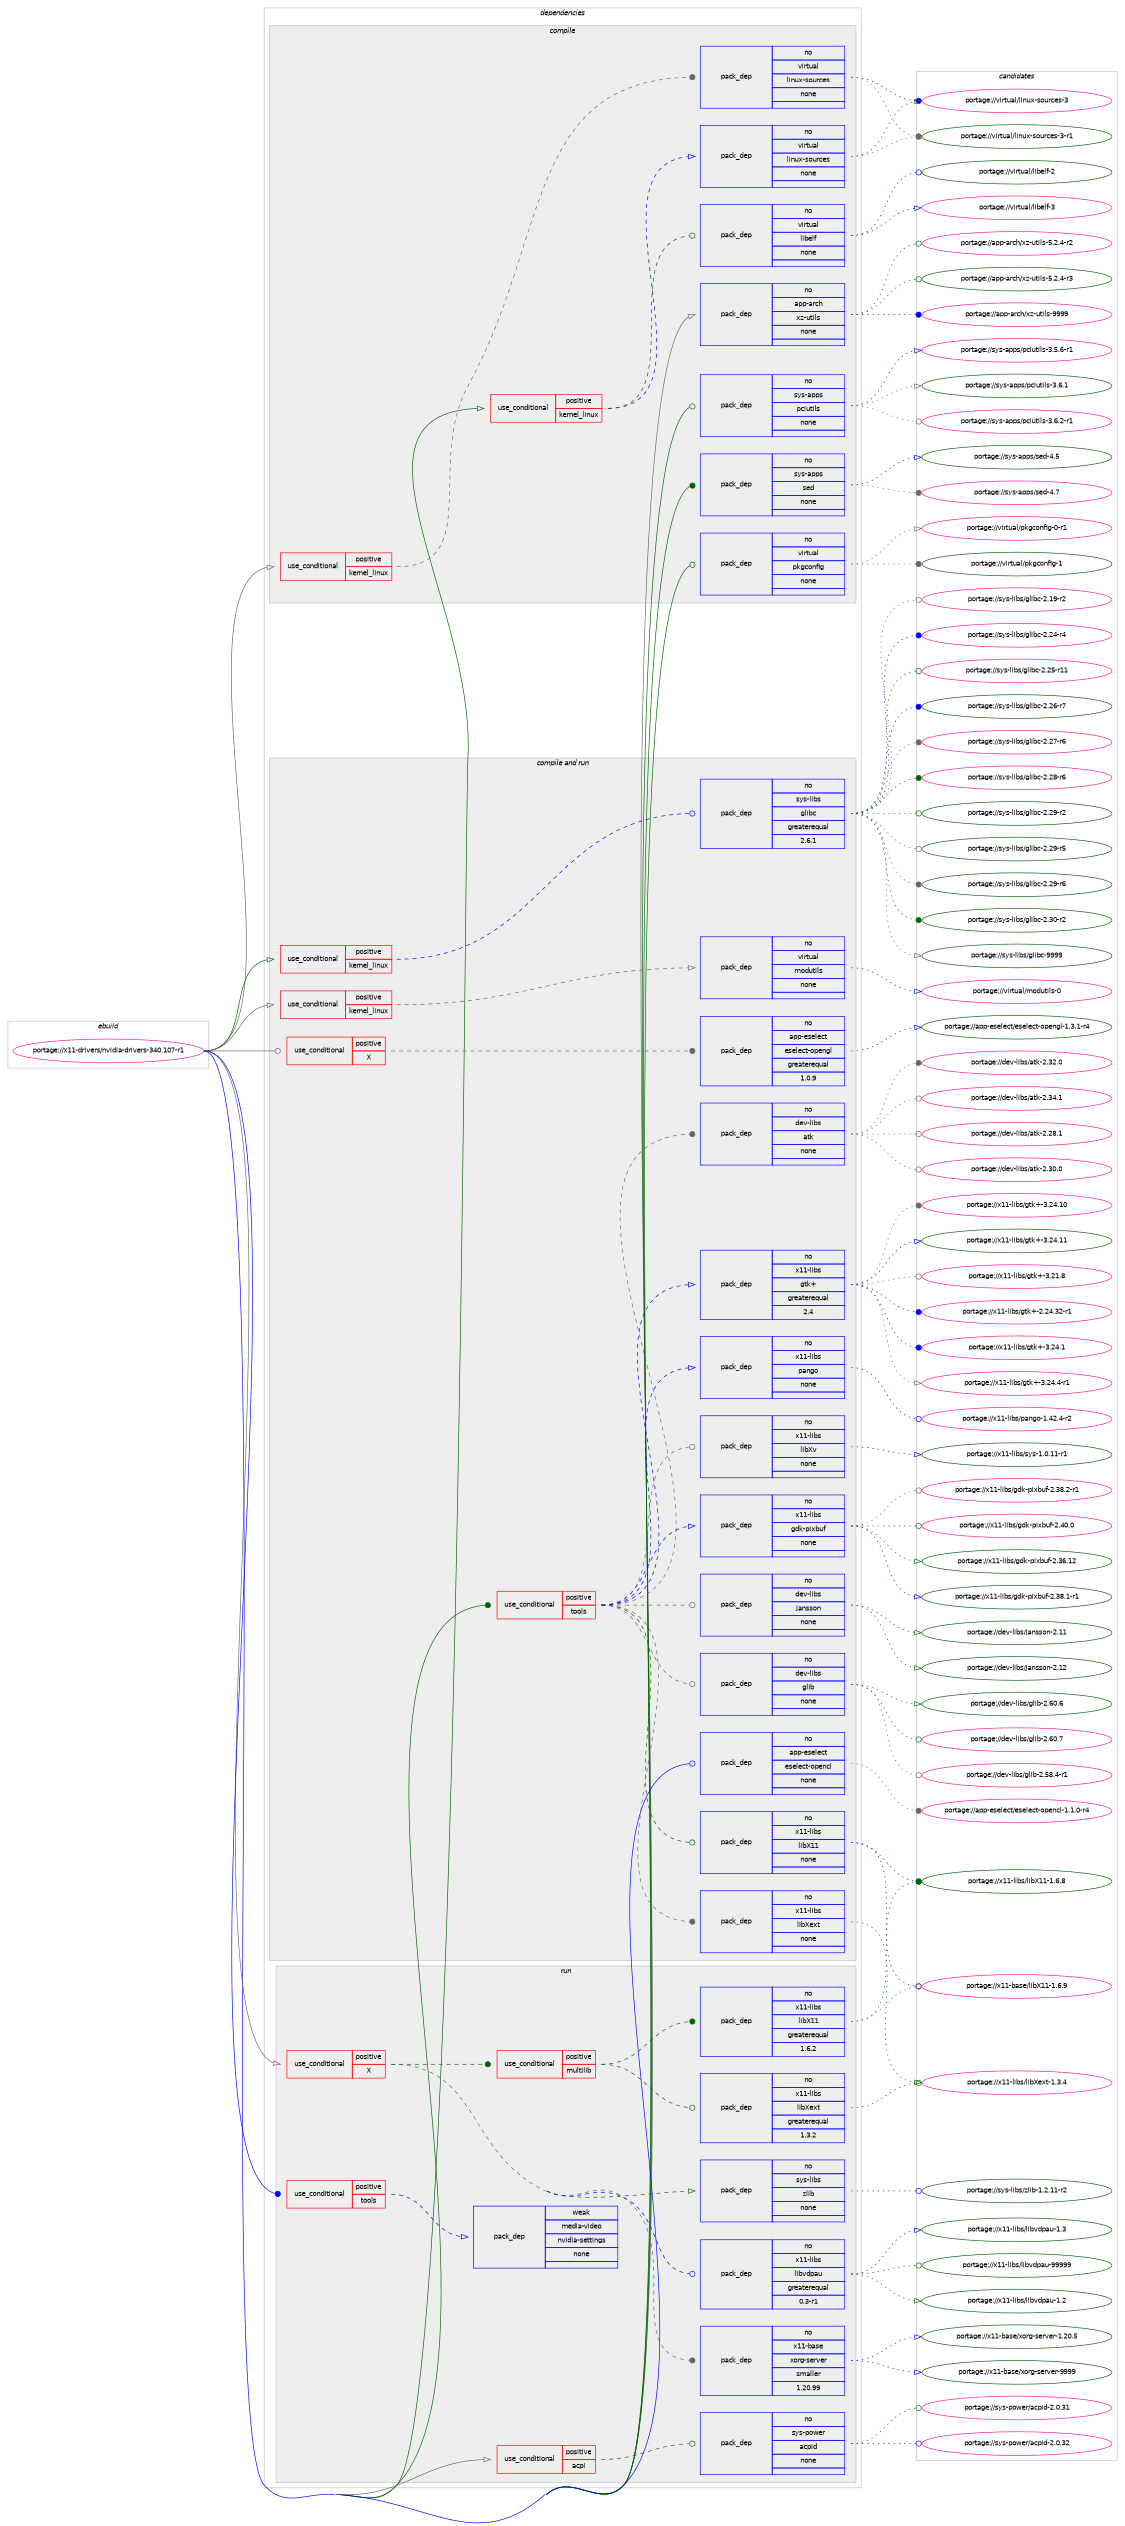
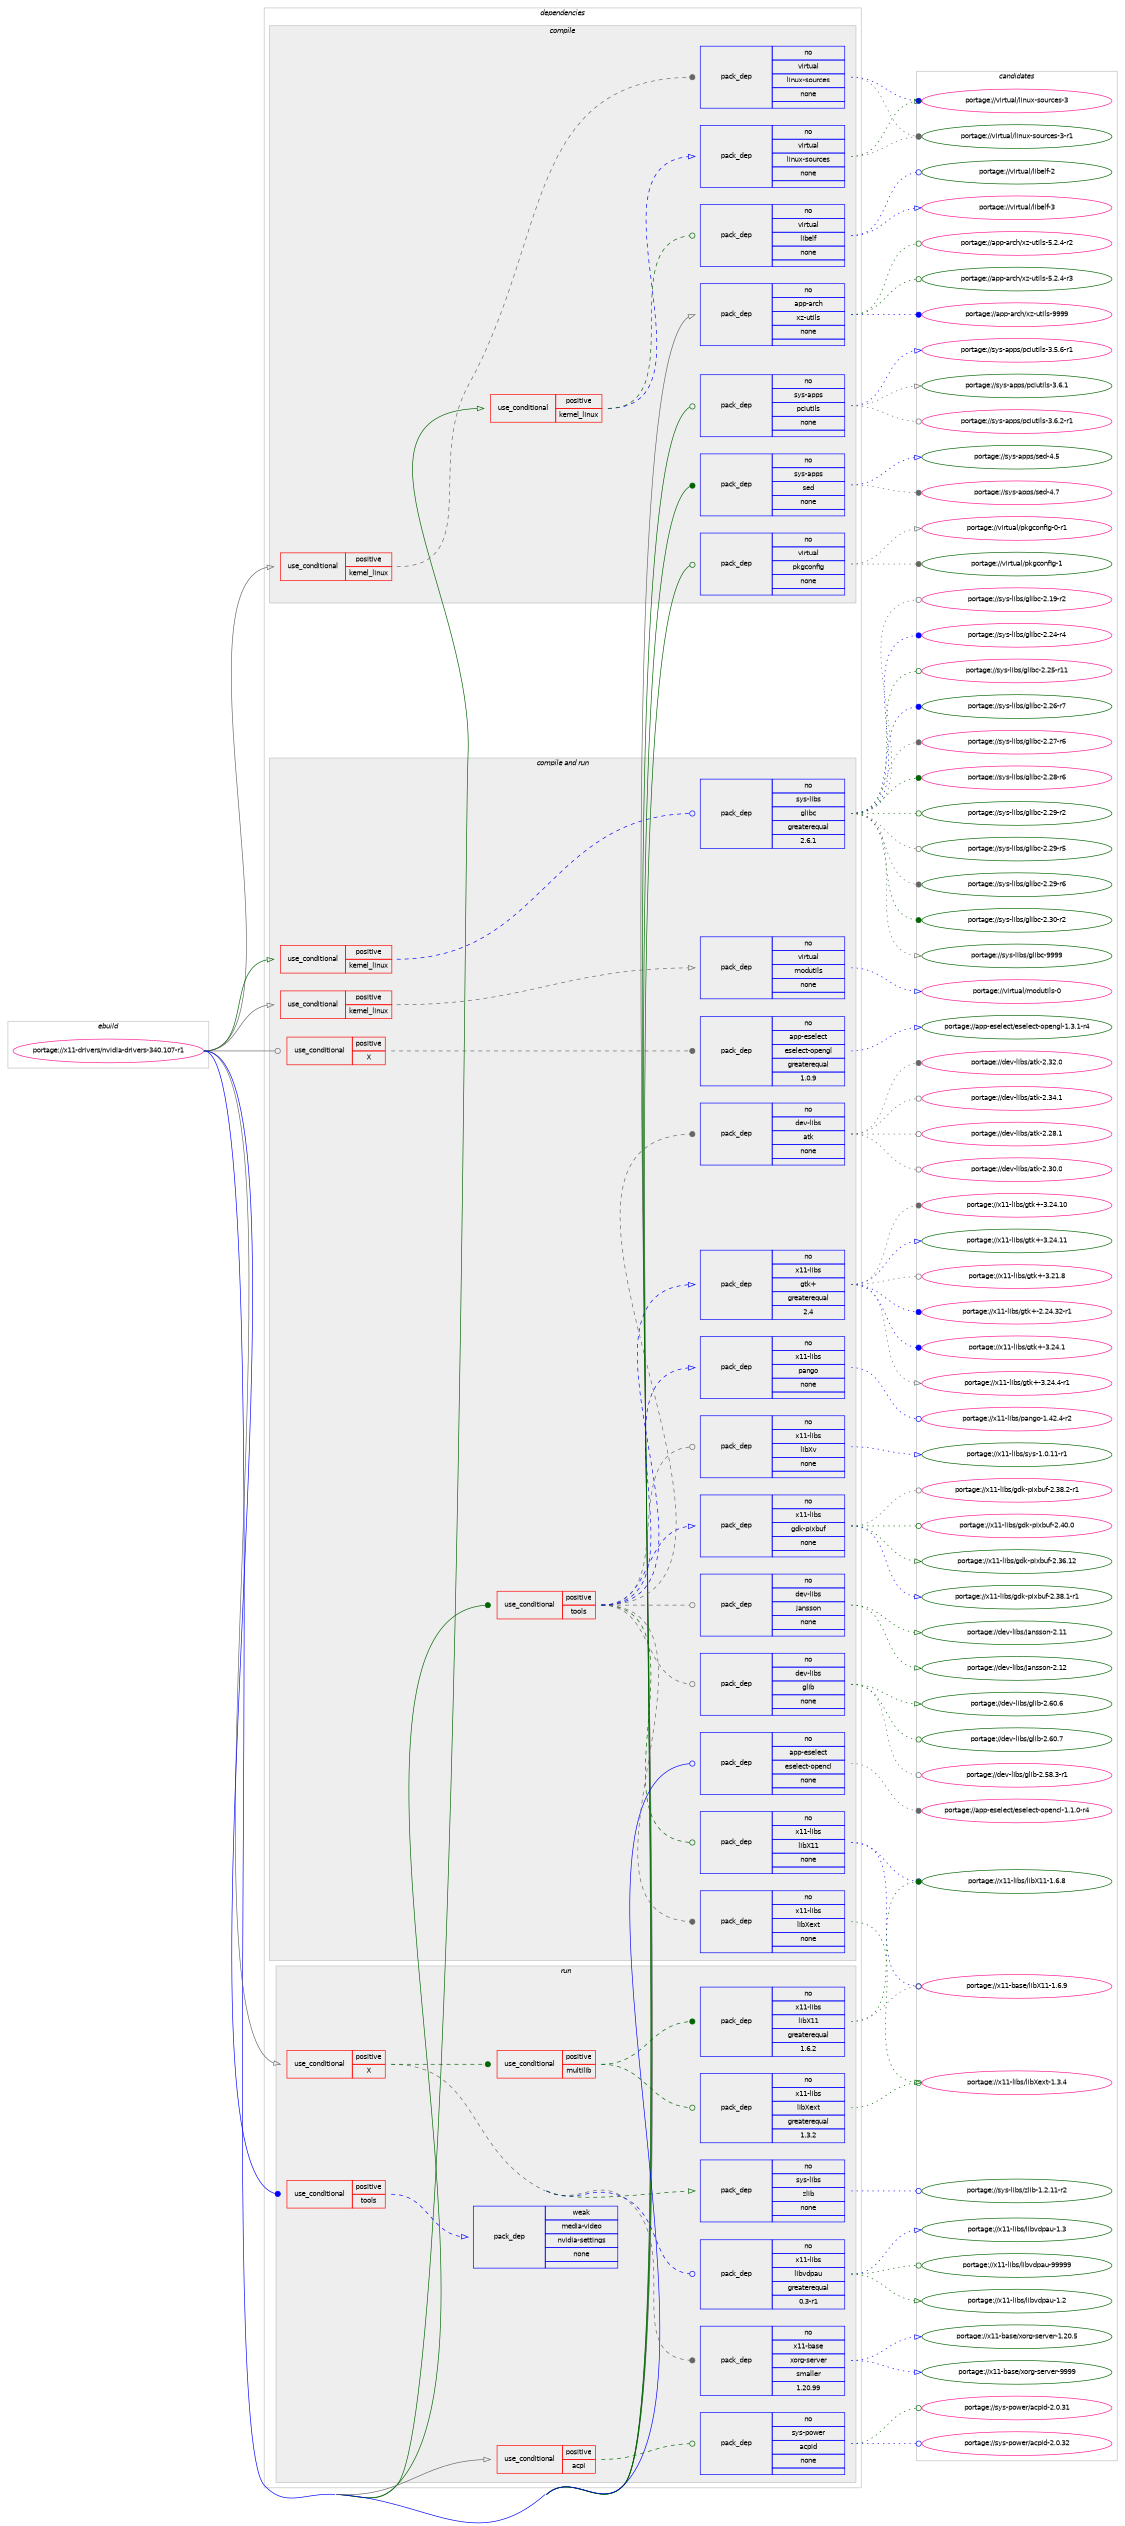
(1017, 1740) -> (1017, 1740)
(1017, 1775) -> (1017, 1775)
